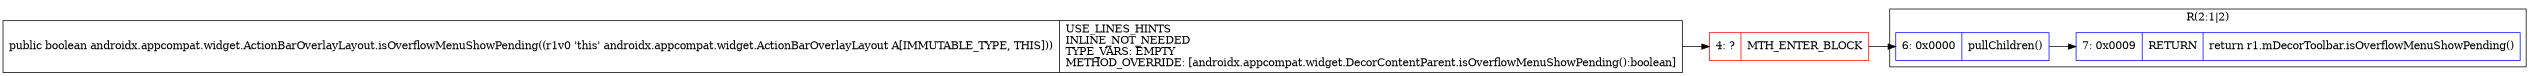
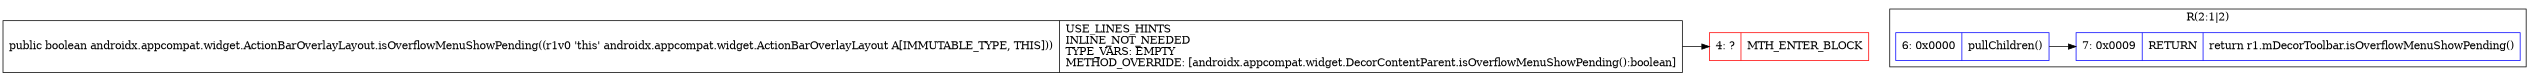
(1878, 47) -> none
